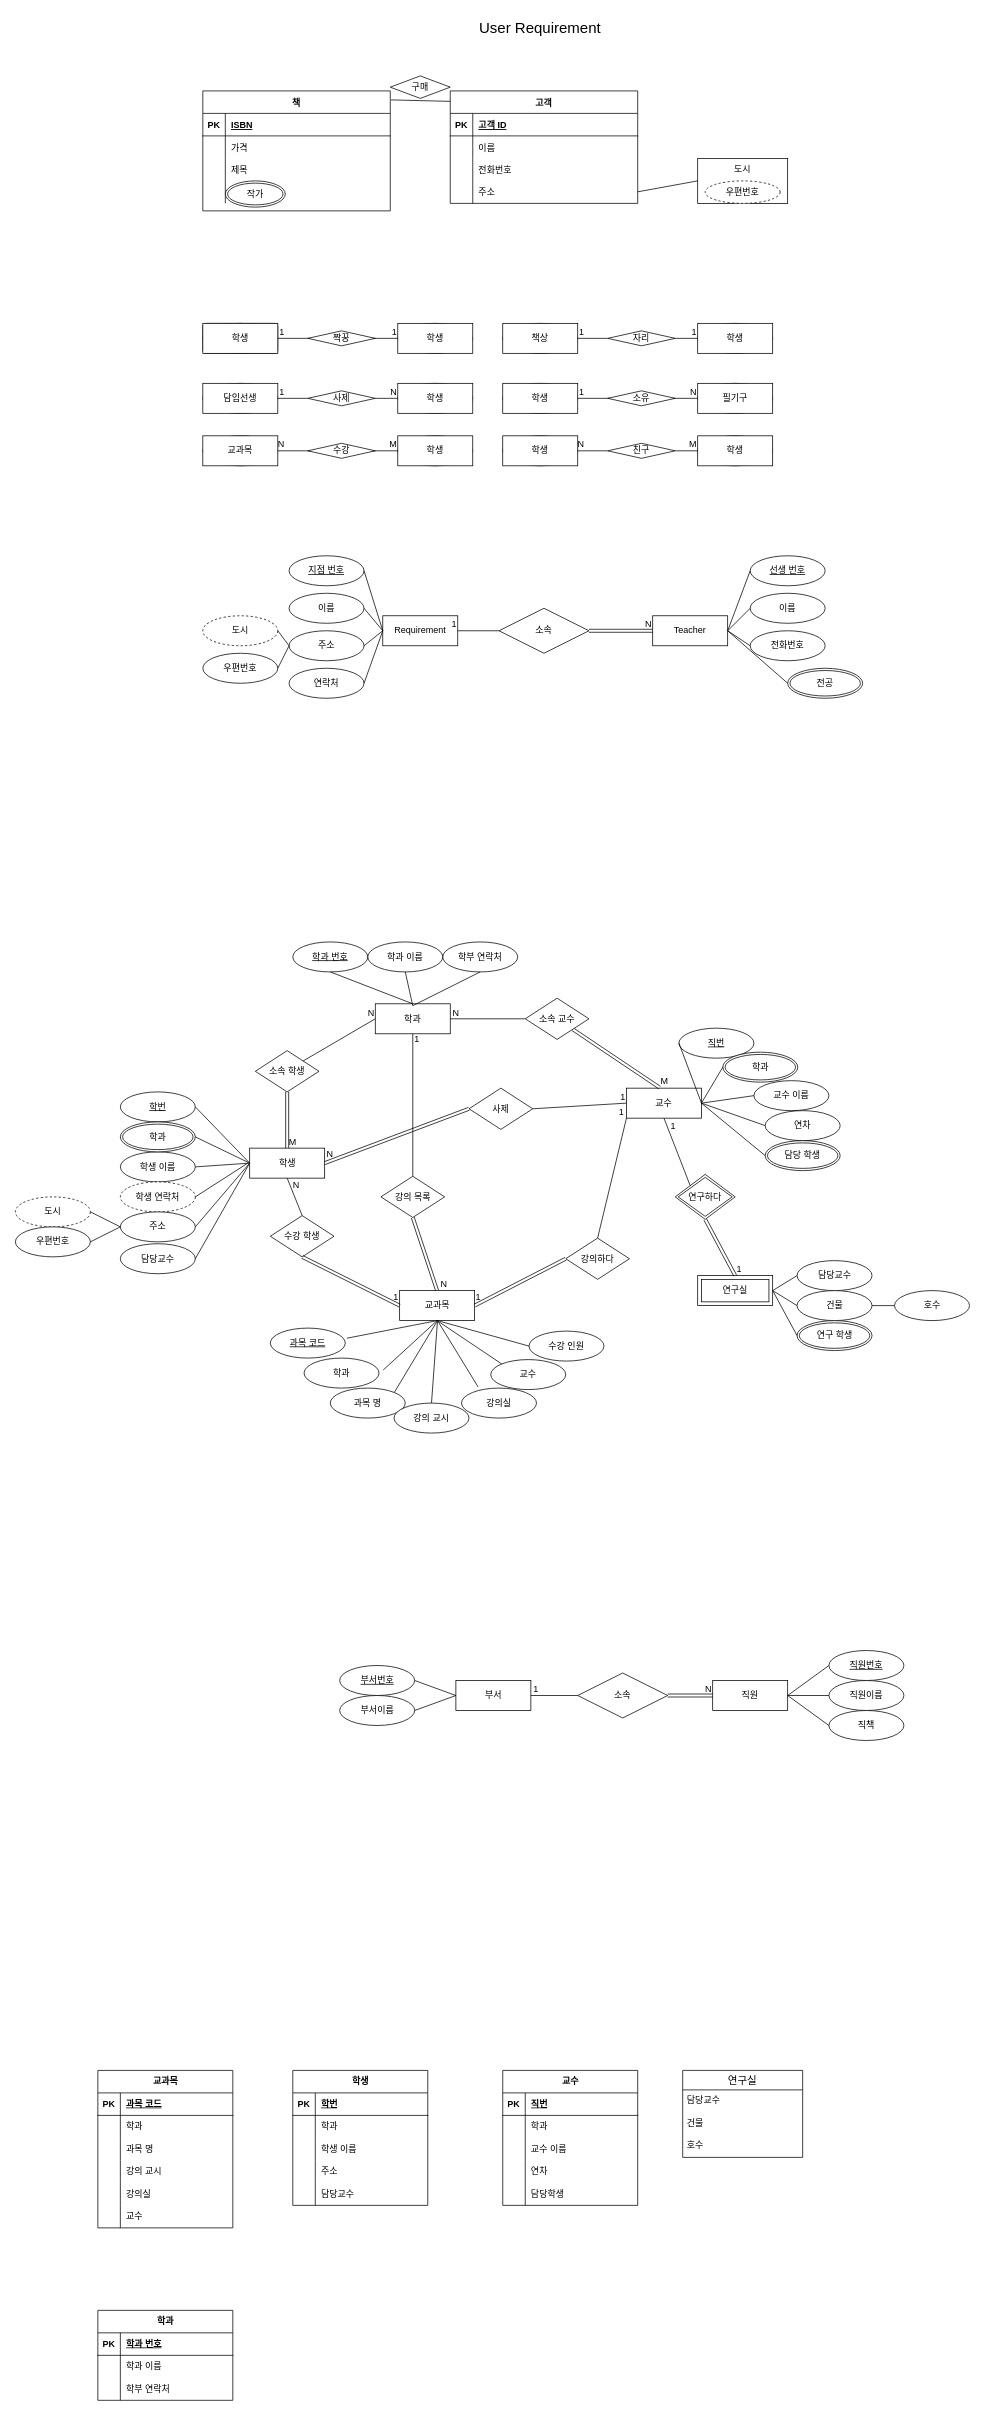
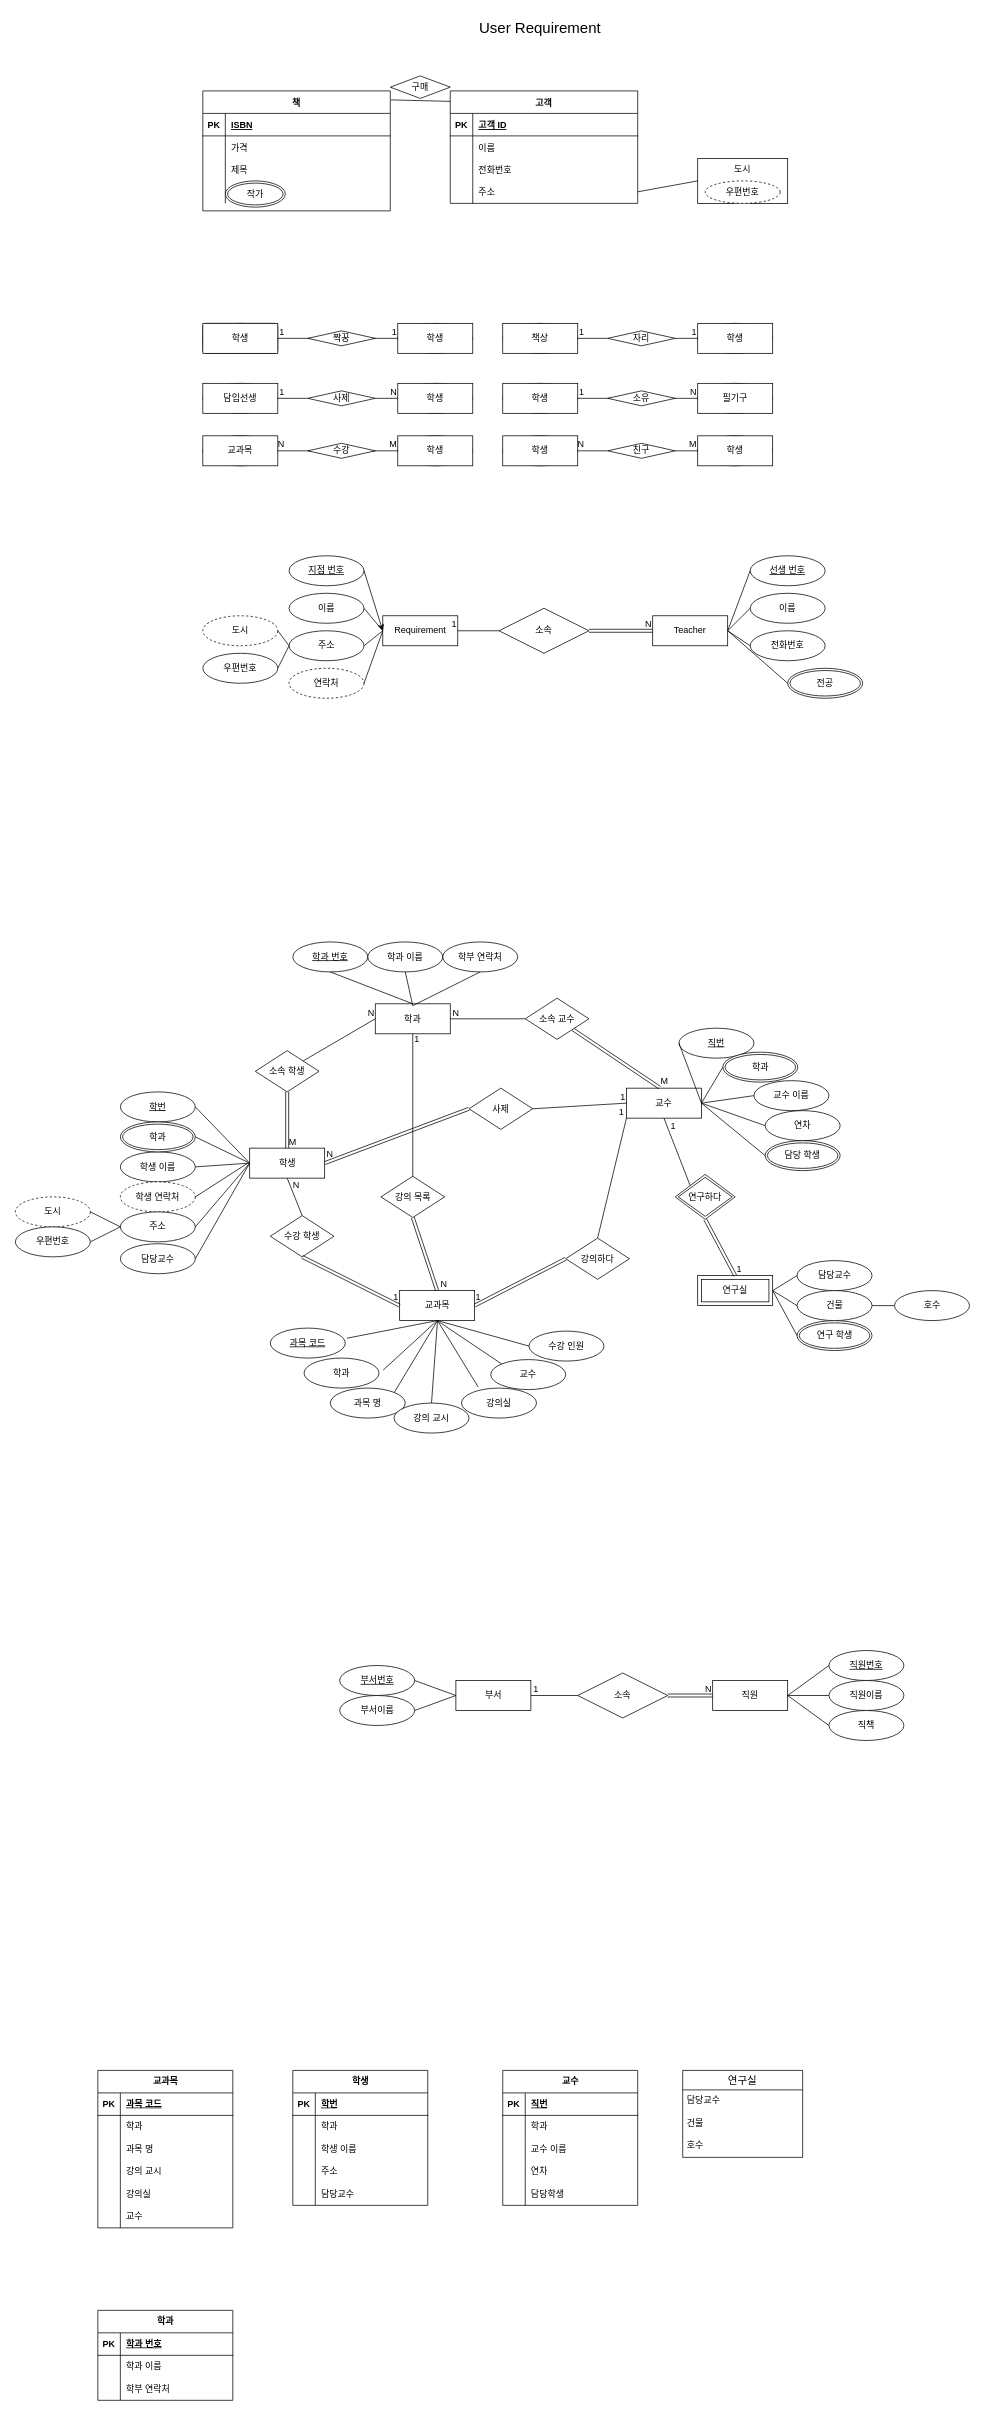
(381, 625) -> (381, 624)
(327, 683) -> (327, 683)
